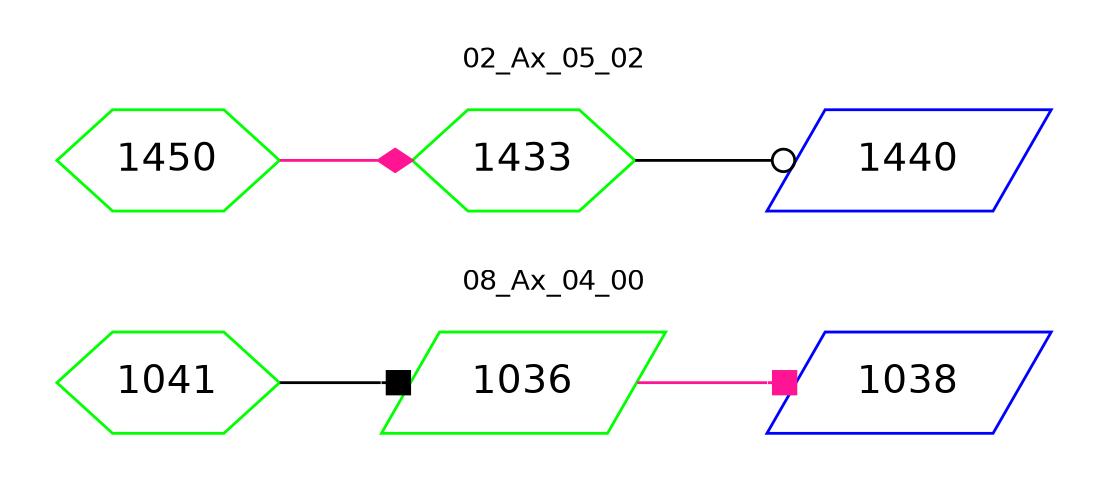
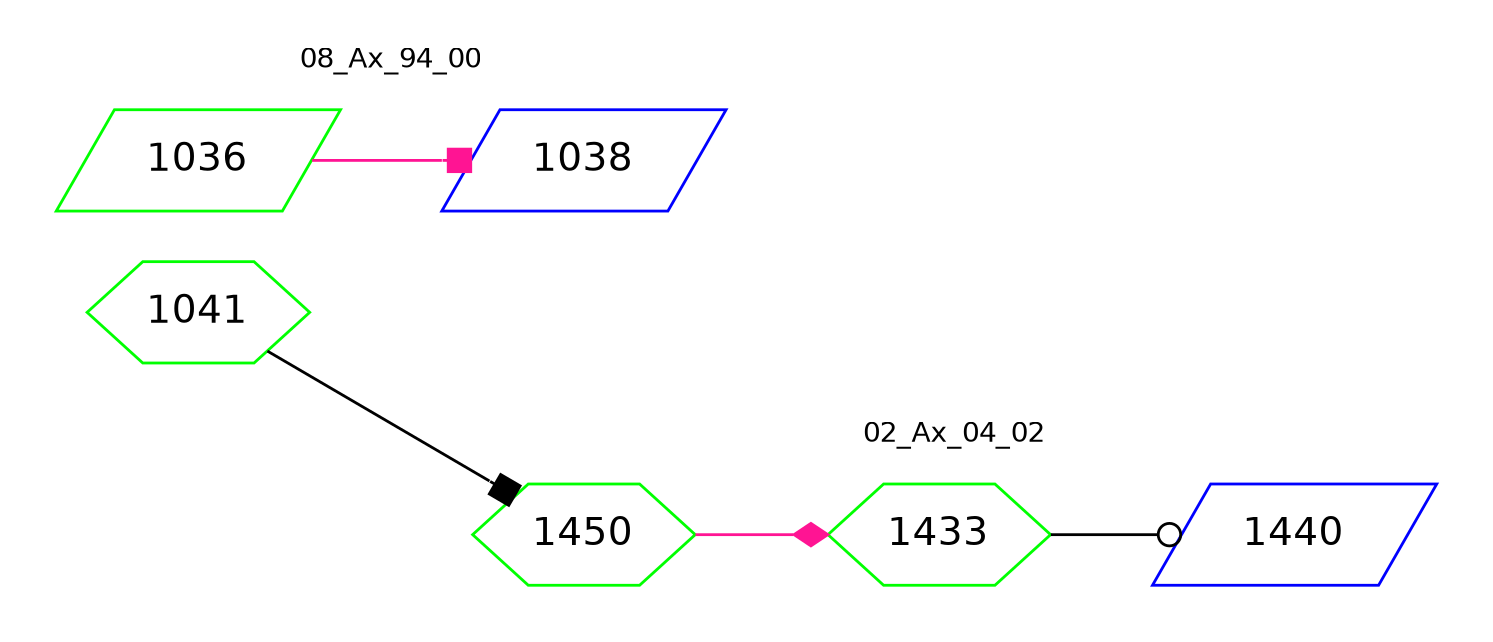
(554, 60) -> (954, 435)
(554, 283) -> (391, 60)
(330, 383) -> (378, 416)
